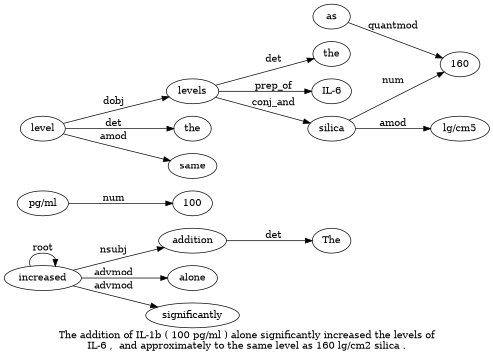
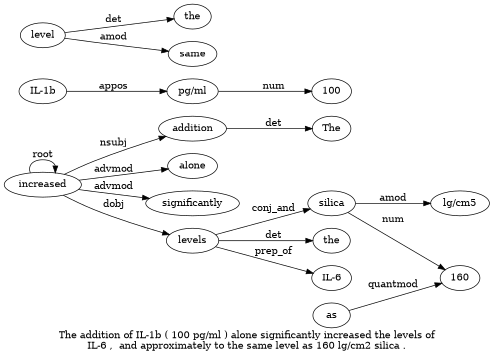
none -> (43, 91)
(113, 111) -> (112, 216)
